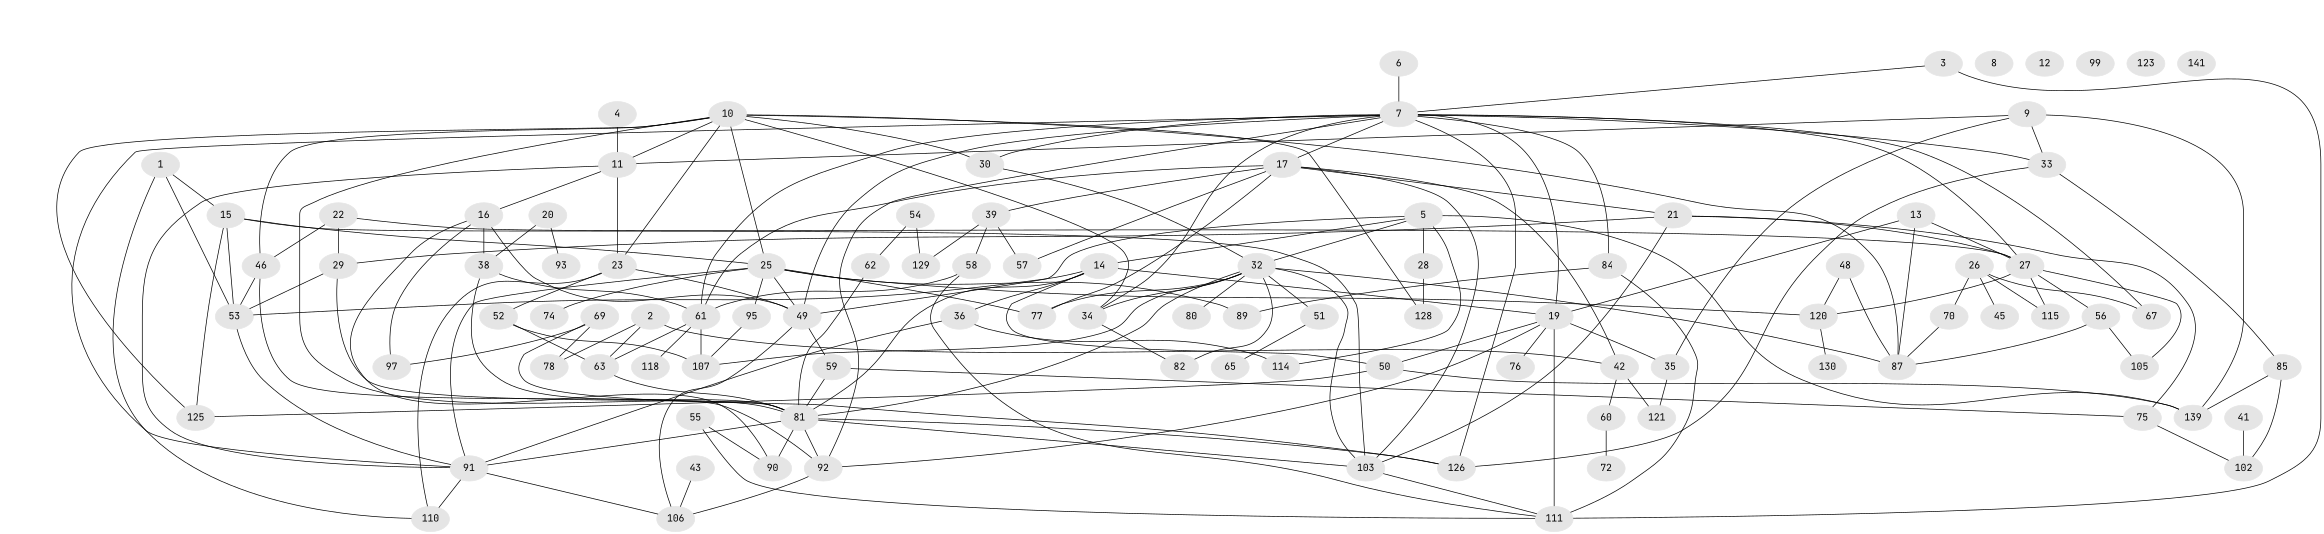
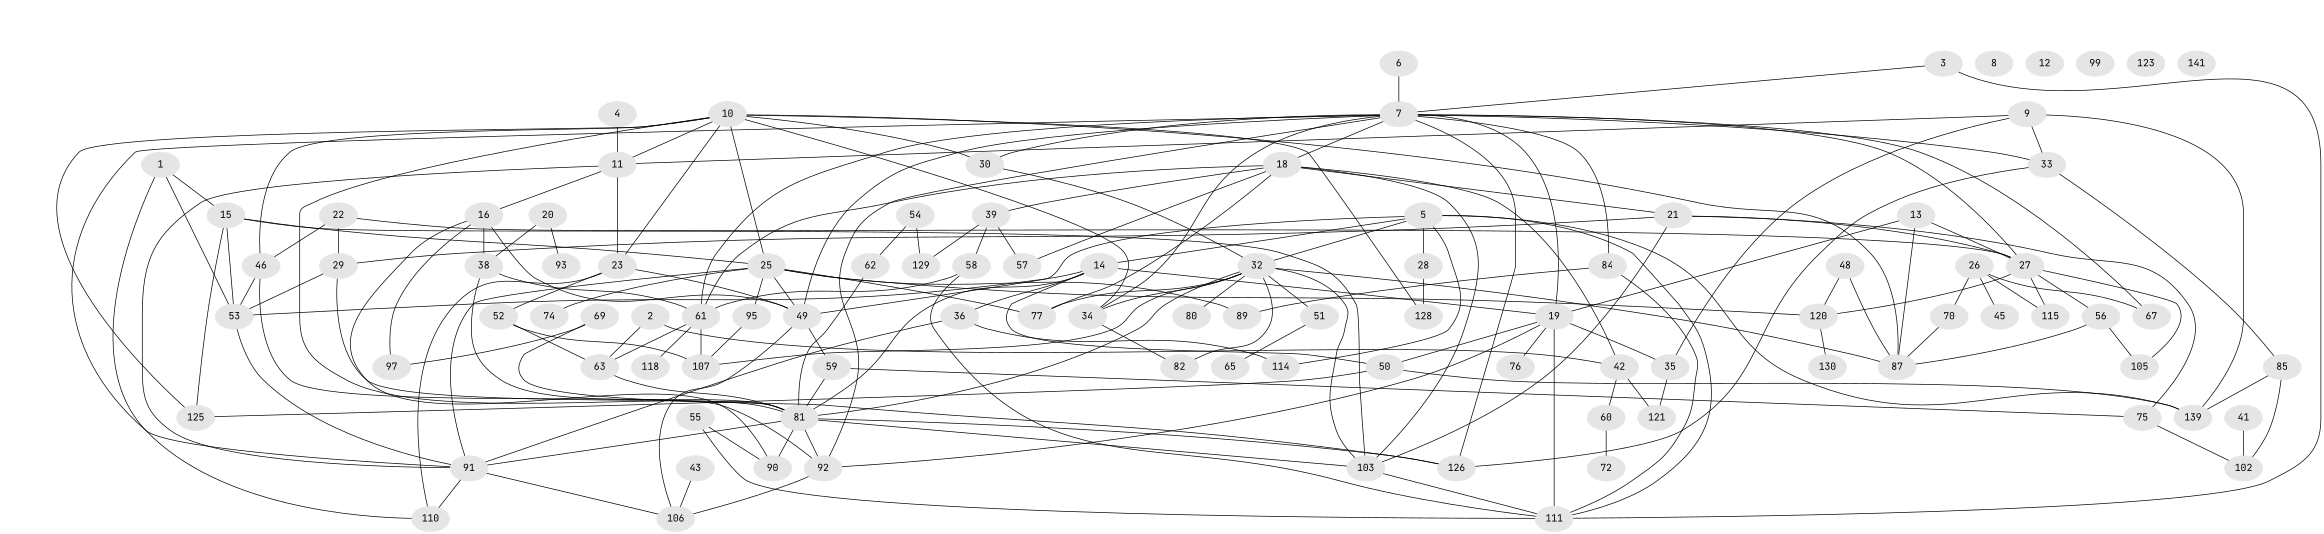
(1282, 165) -> (1282, 165)
none -> (1696, 329)
(549, 367) -> none
